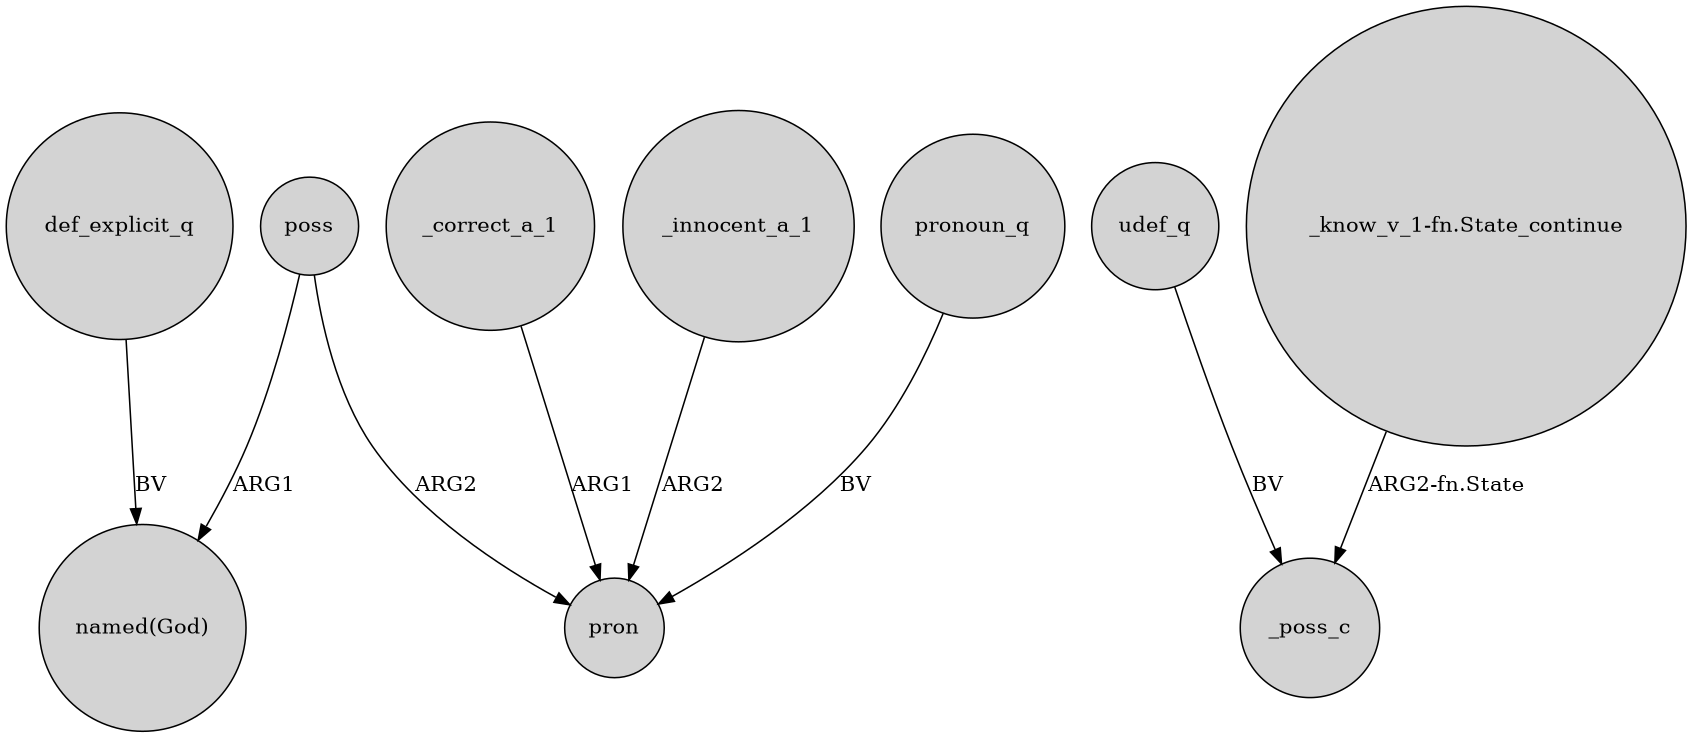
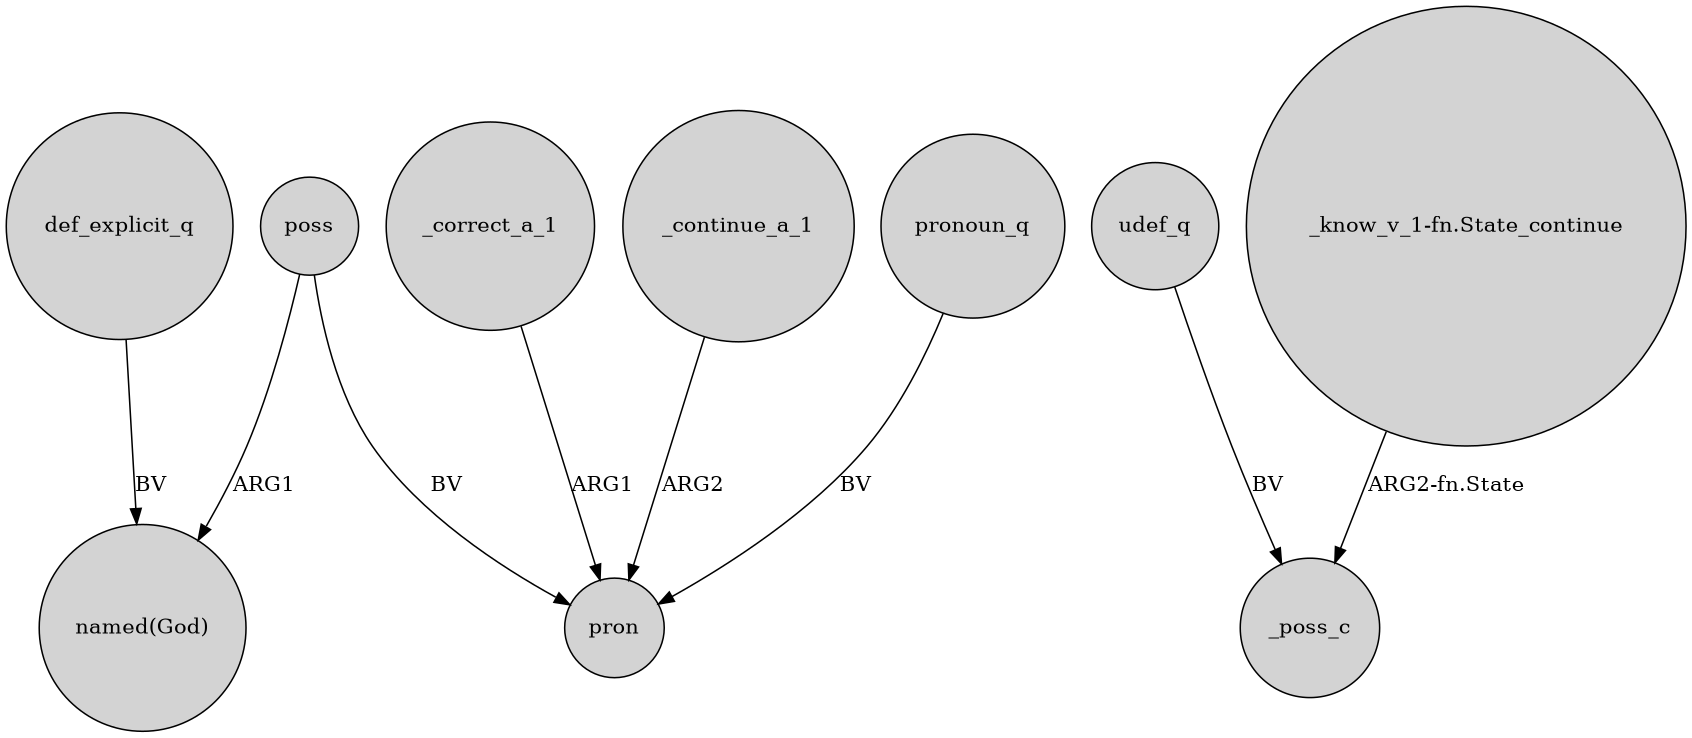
(739, 226) -> (739, 226)
(447, 485) -> (447, 485)
